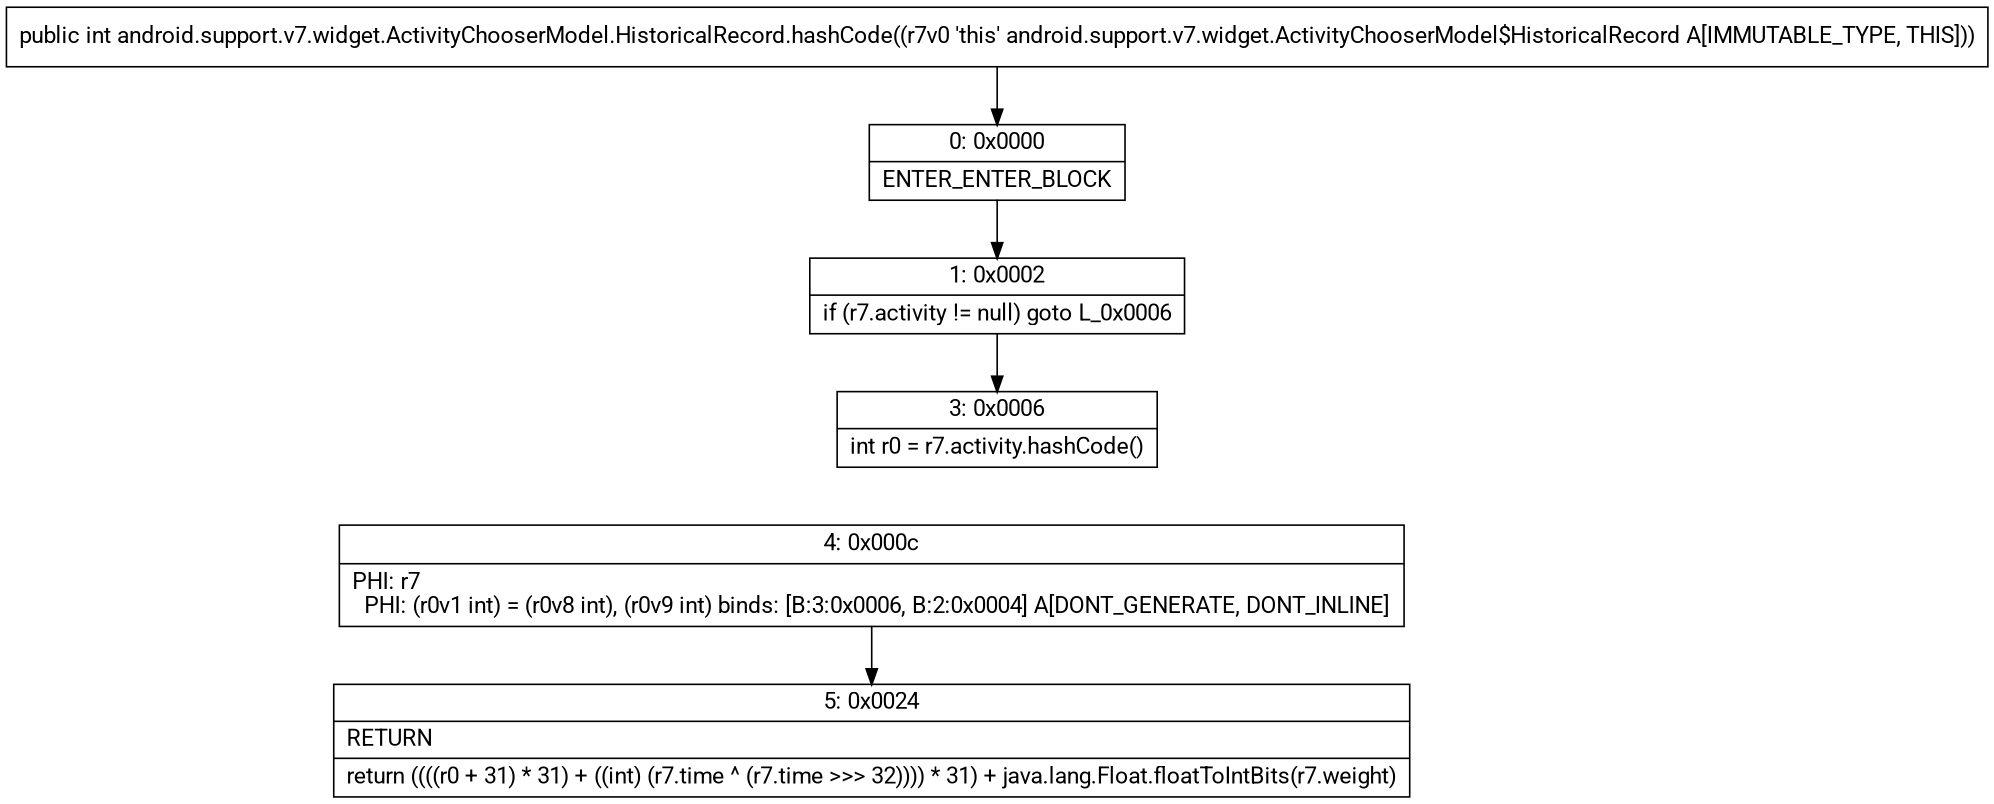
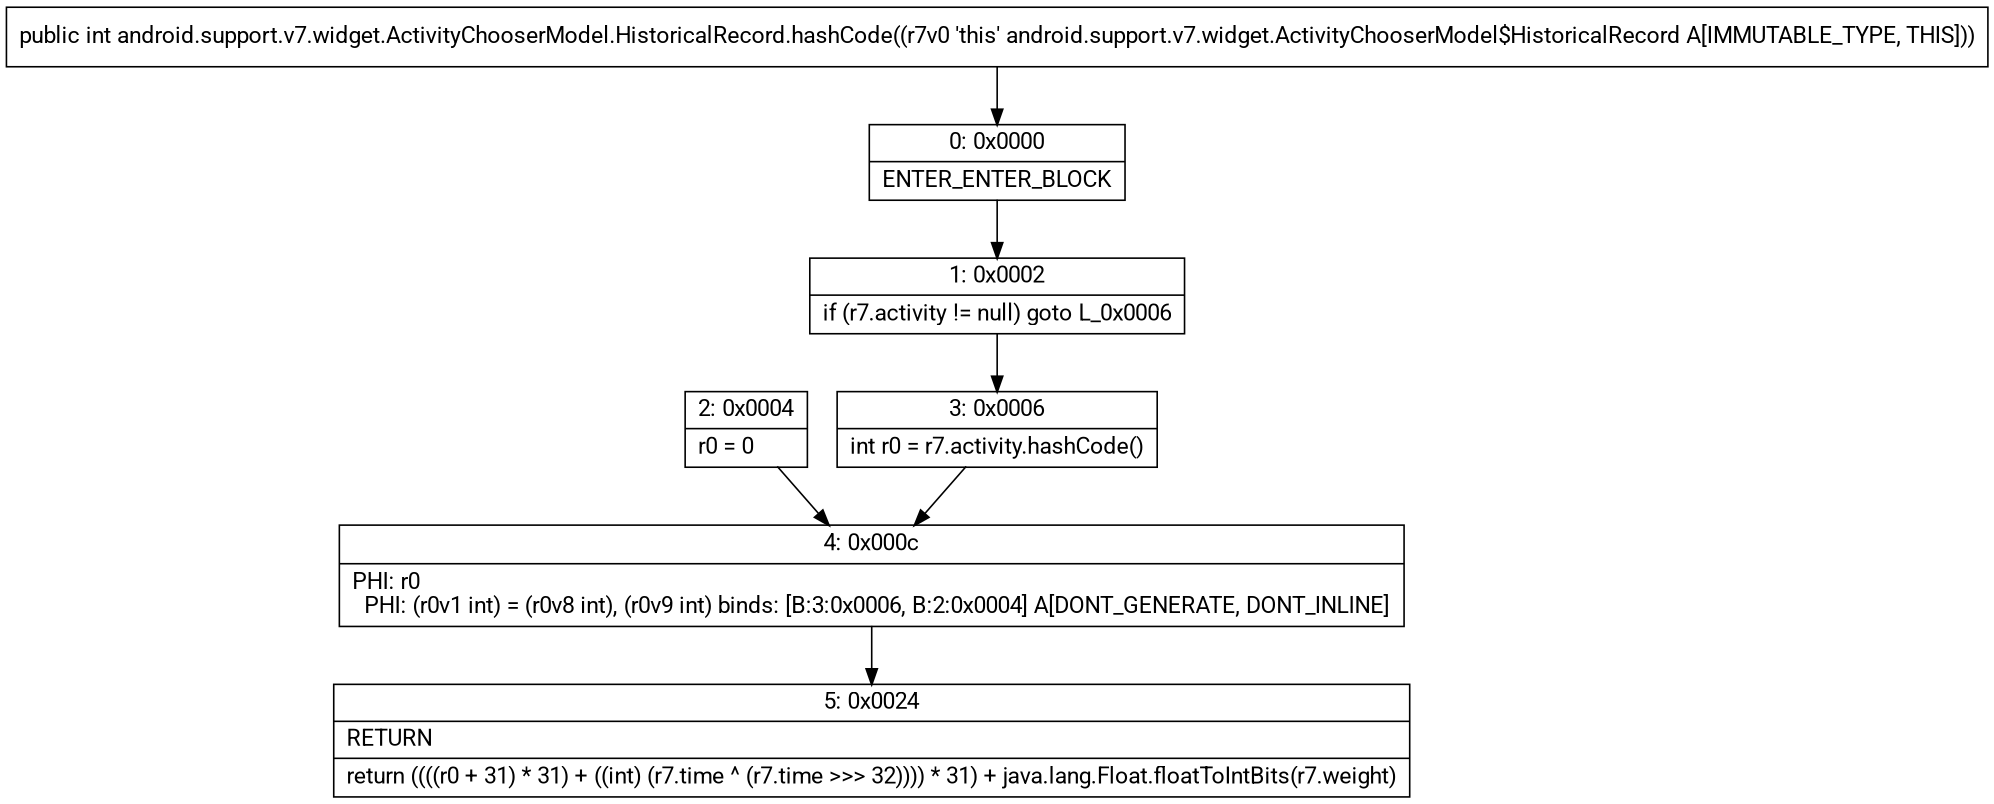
none -> (746, 429)
none -> (945, 490)
(389, 582) -> (389, 582)
